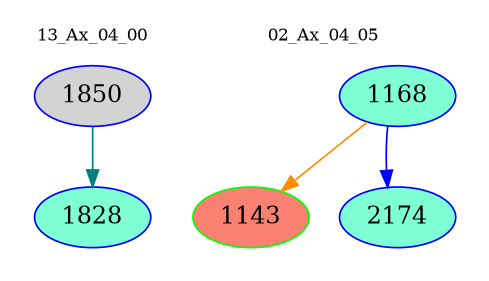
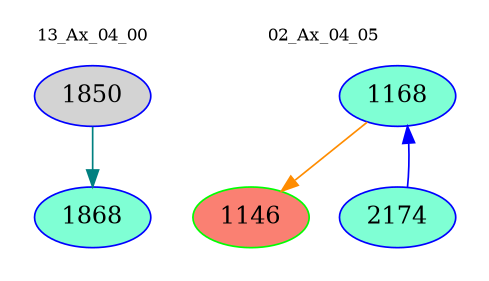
(386, 148) -> (409, 165)
(93, 217) -> (93, 217)
(251, 217) -> (251, 217)
